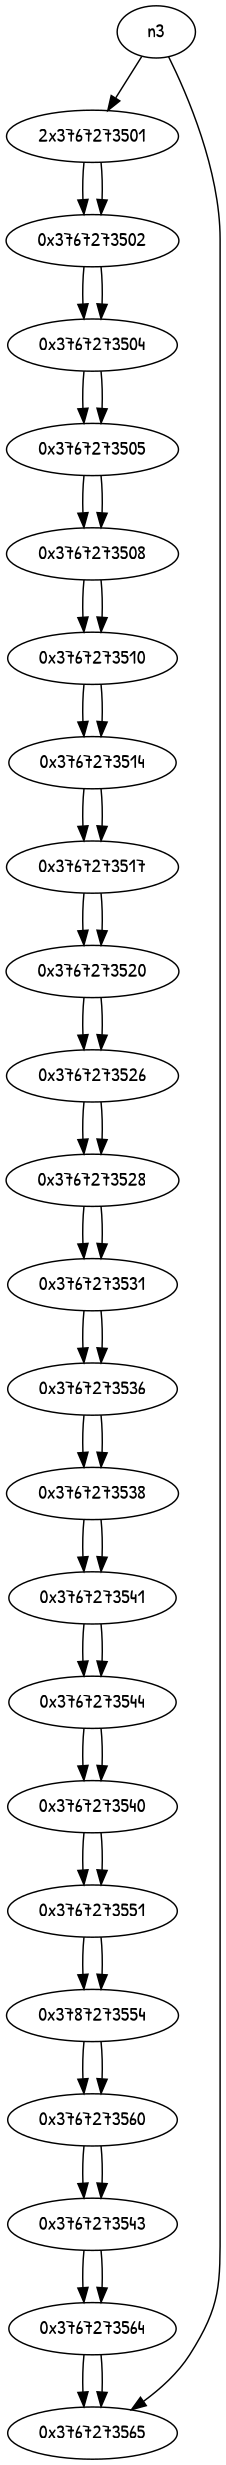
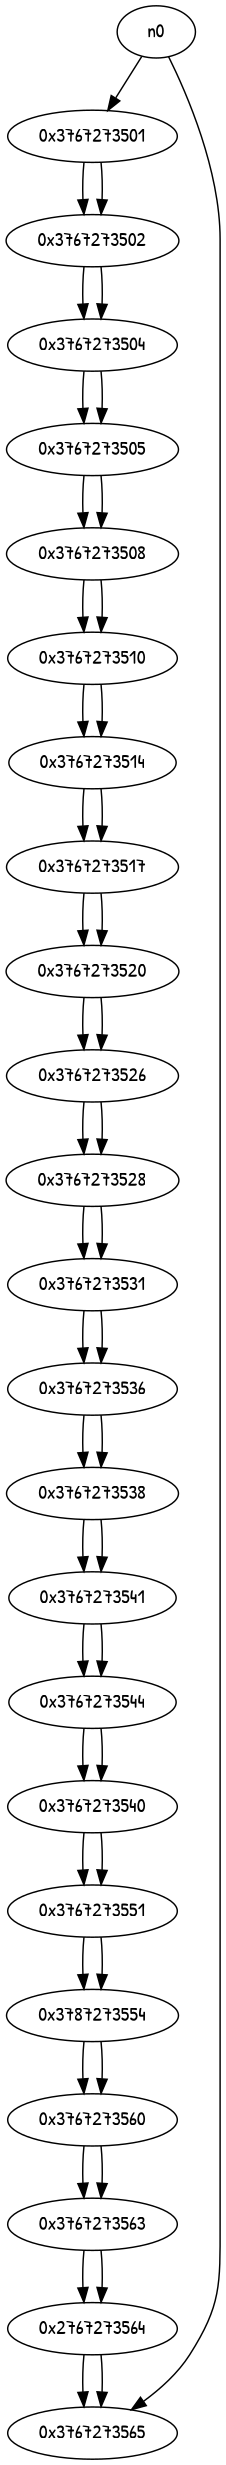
(156, 32) -> (156, 32)
(93, 136) -> (93, 136)
(93, 2224) -> (93, 2224)
(93, 2329) -> (93, 2329)
